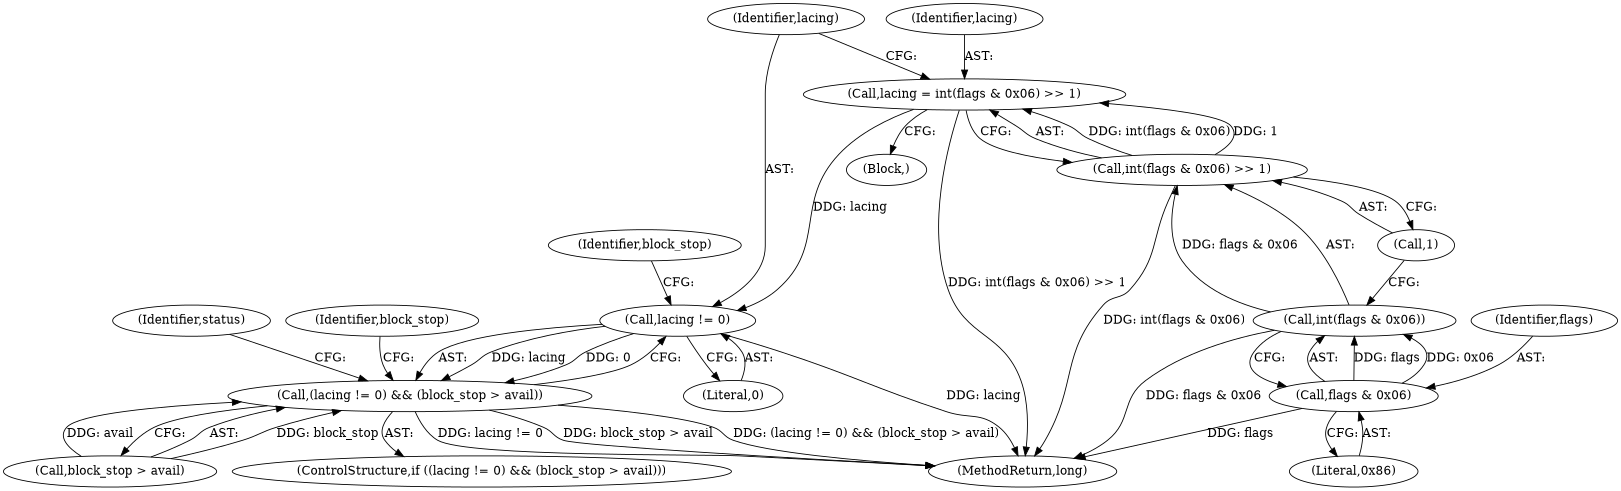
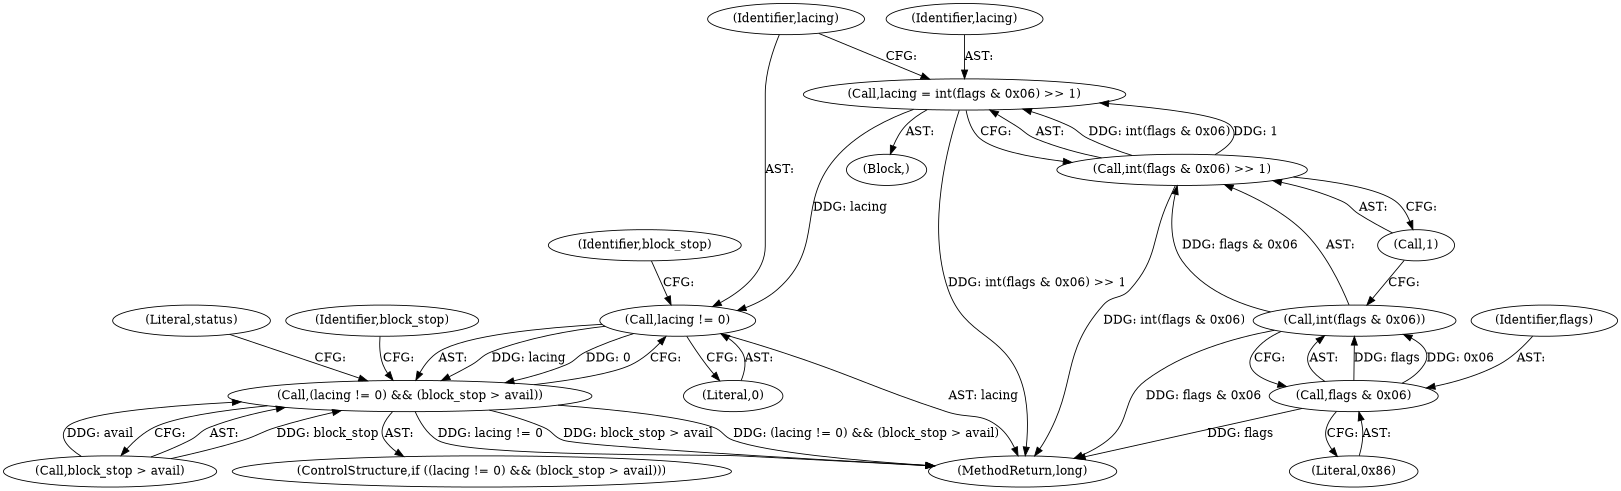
(922, 132) -> (922, 132)
(192, 321) -> (192, 321)
(984, 396) -> (984, 396)
